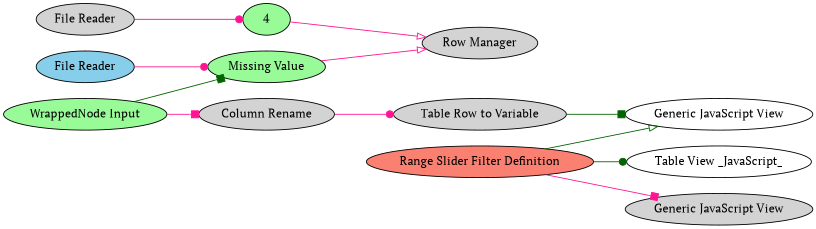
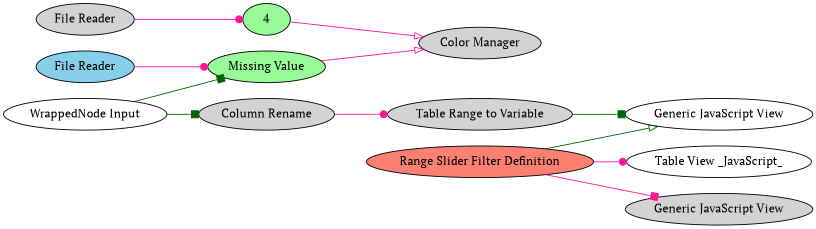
(480, 43) -> (480, 43)
(85, 114) -> (85, 114)
(178, 114) -> (178, 114)
(480, 114) -> (480, 114)
(606, 162) -> (606, 162)
